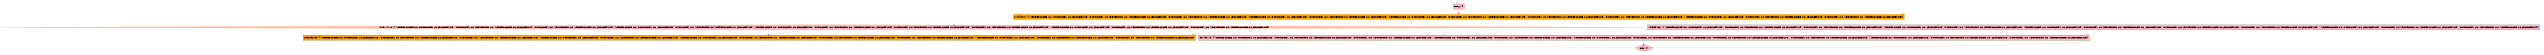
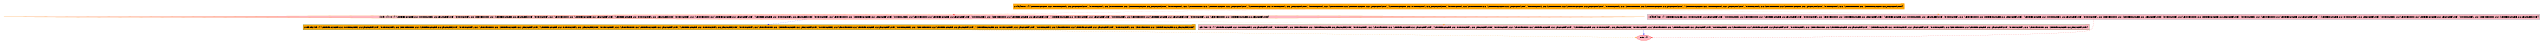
(1459, 7) -> none
